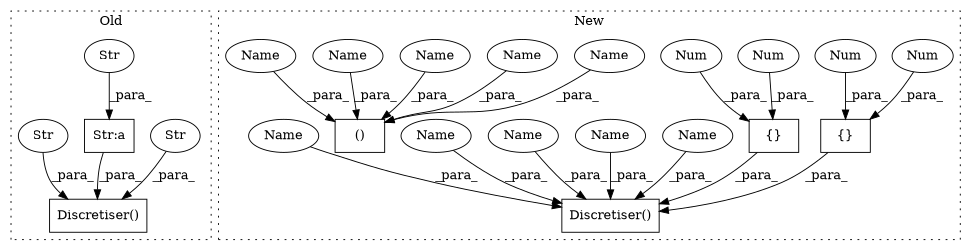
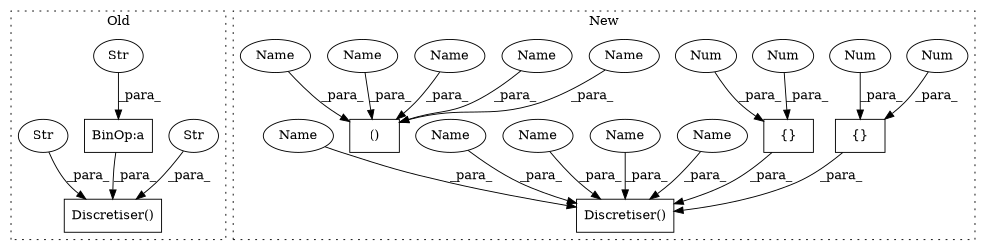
(109, 136) -> (118, 136)
